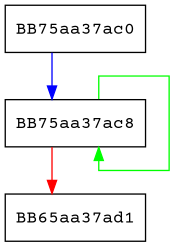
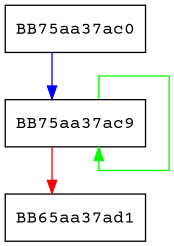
(75, 123) -> (75, 123)
